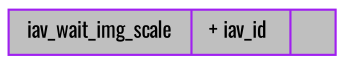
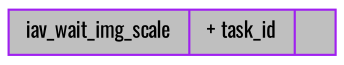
(239, 31) -> (242, 31)
